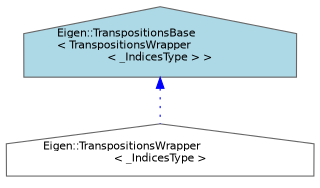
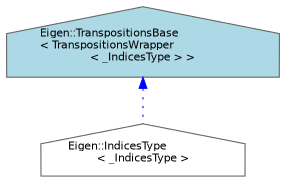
(160, 153) -> (143, 153)
